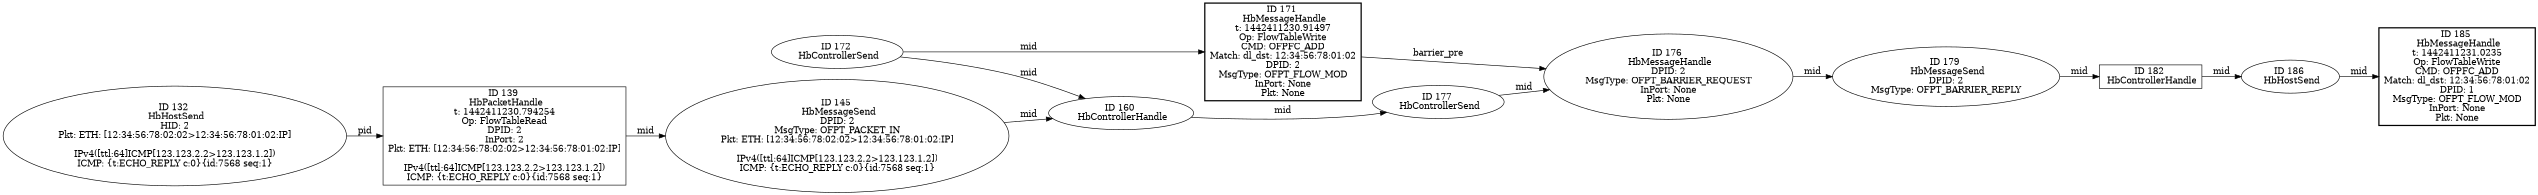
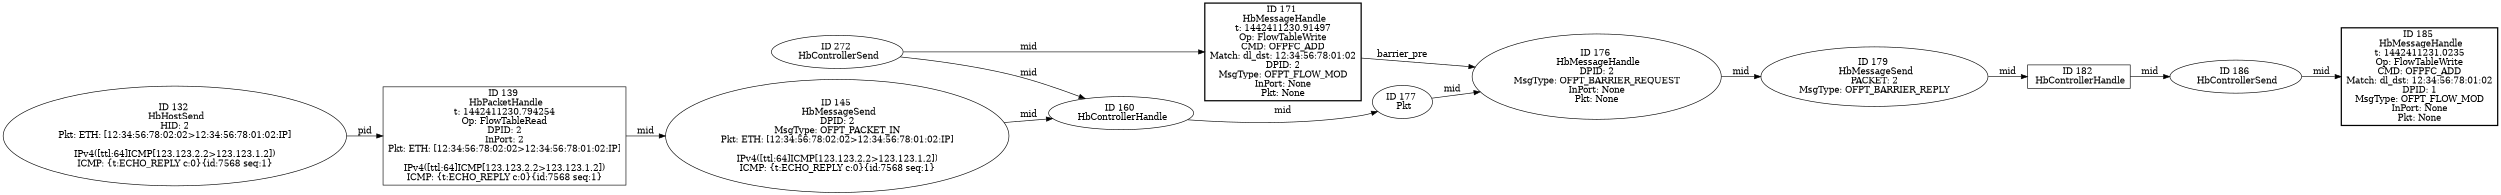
(837, 52) -> (837, 52)
(1946, 77) -> (1874, 77)
(2290, 77) -> (2236, 77)
(1438, 102) -> (1402, 102)
